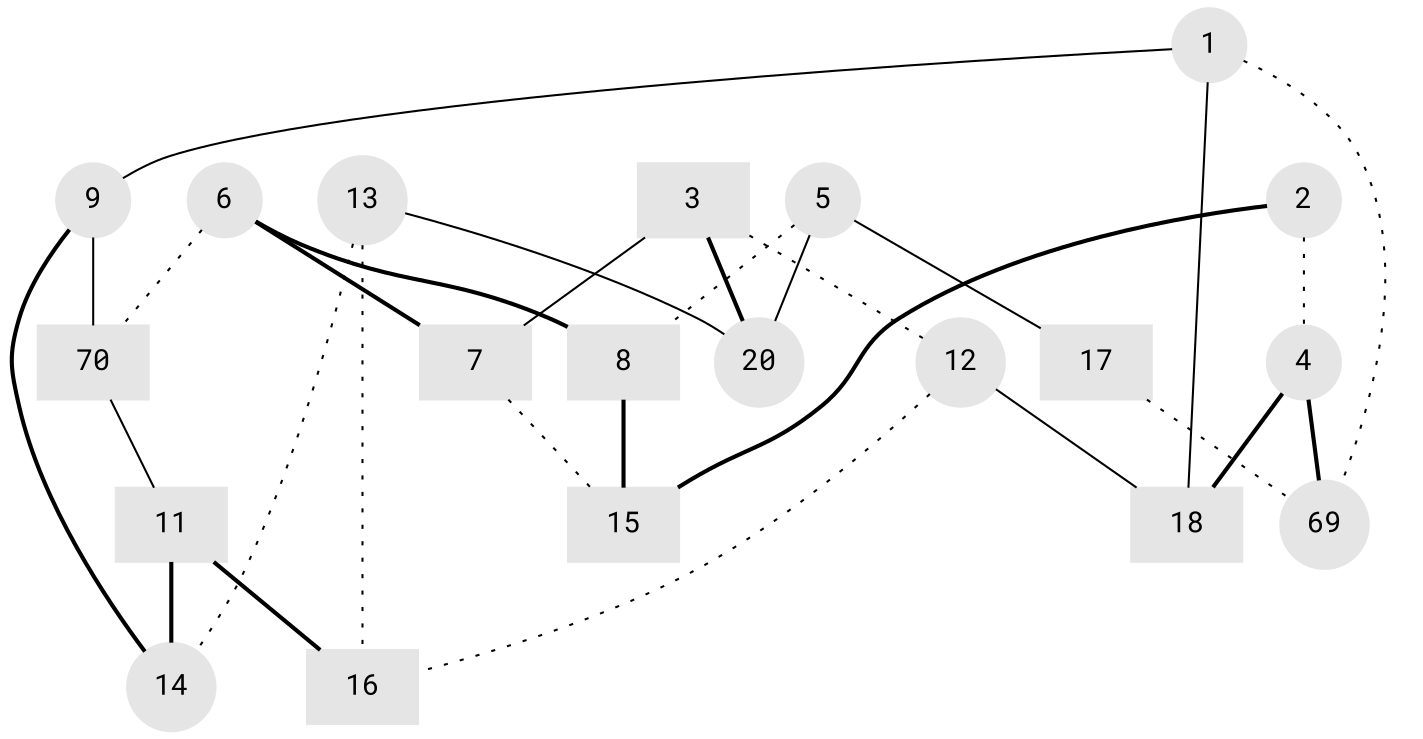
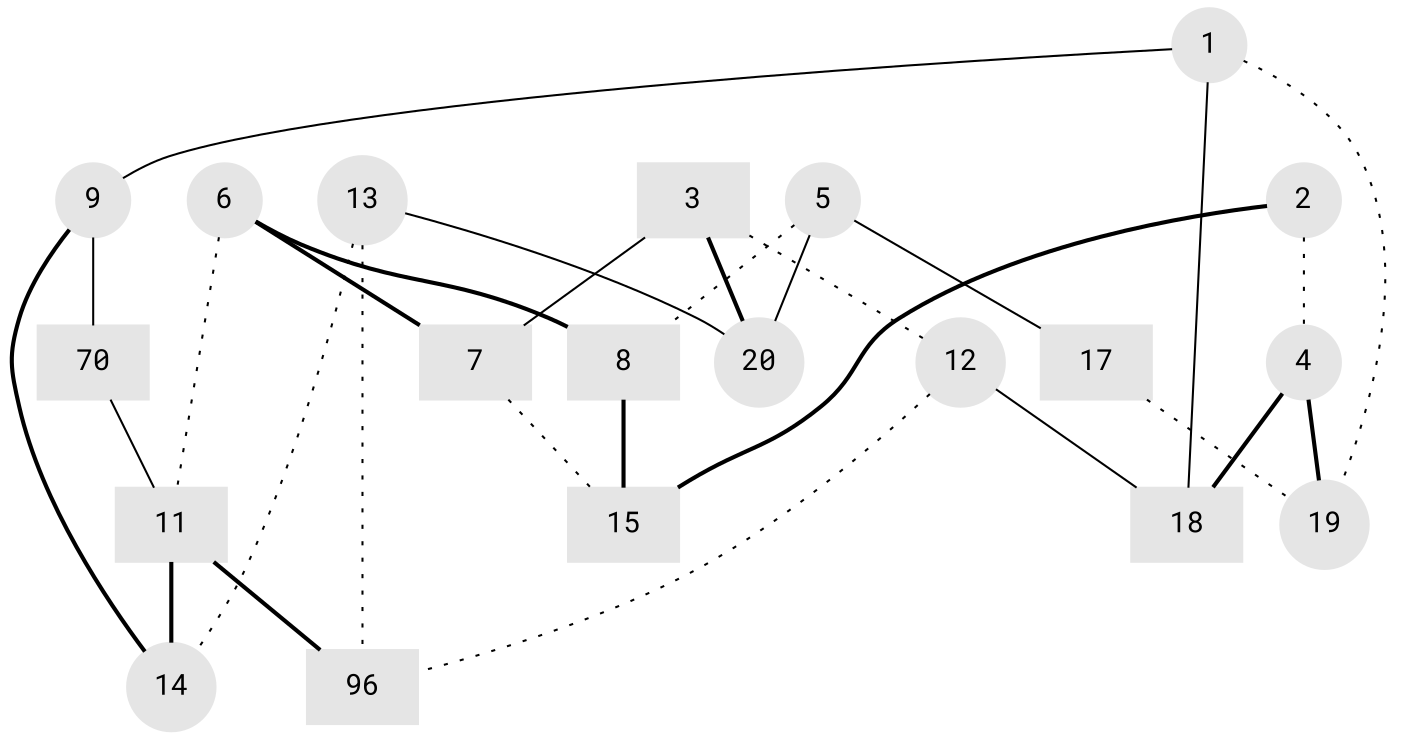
(162, 278) -> (198, 362)
(1324, 525) -> (1324, 525)
(362, 687) -> (362, 687)
